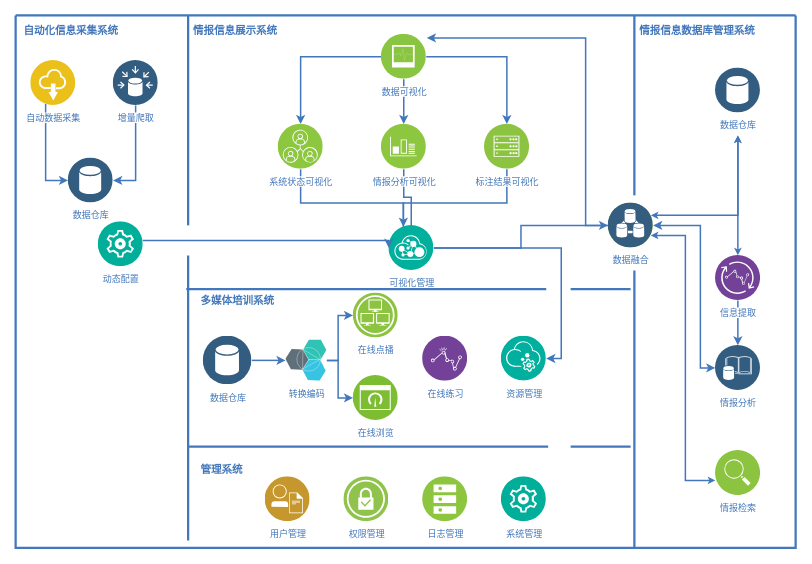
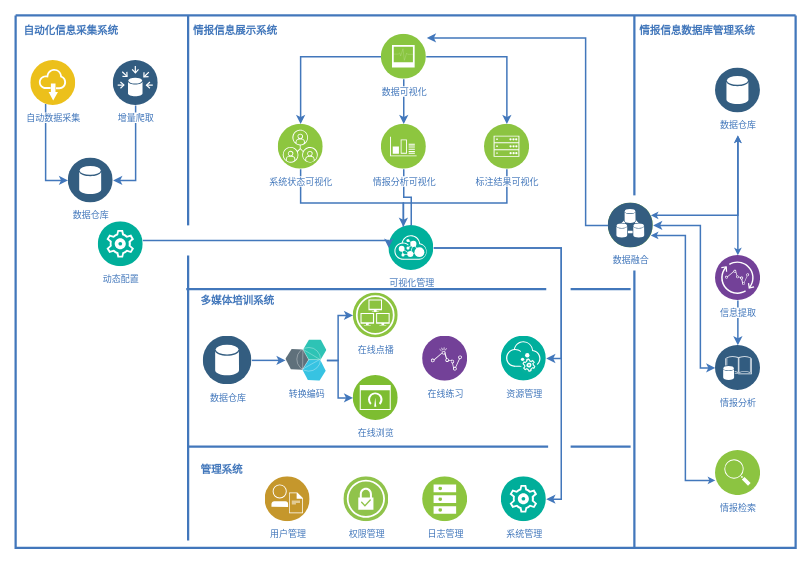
(542, 225) -> (561, 433)
